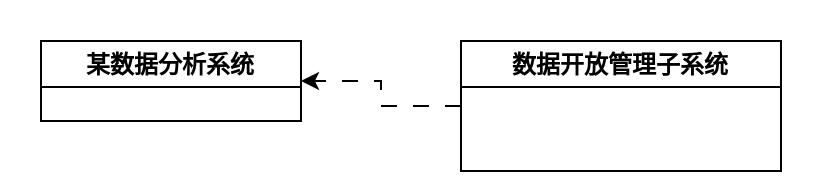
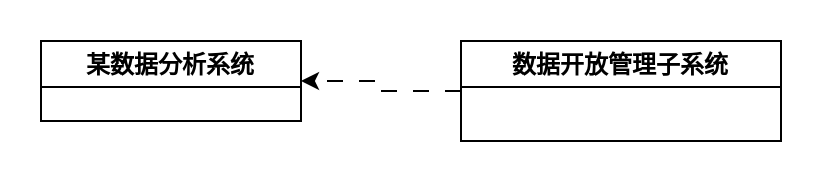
(621, 106) -> (621, 91)
